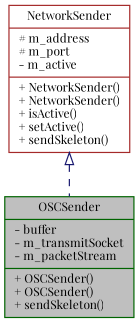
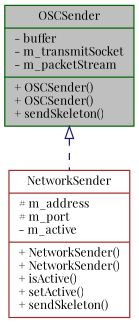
(69, 181) -> (69, 154)
